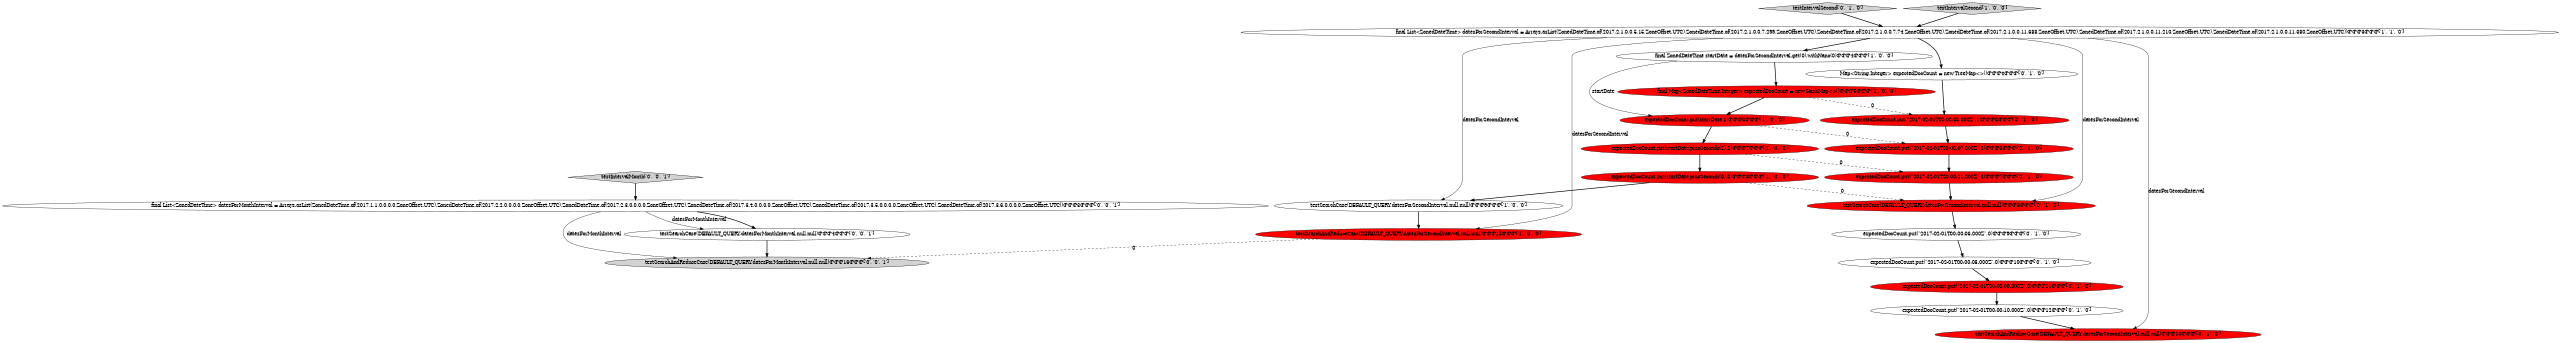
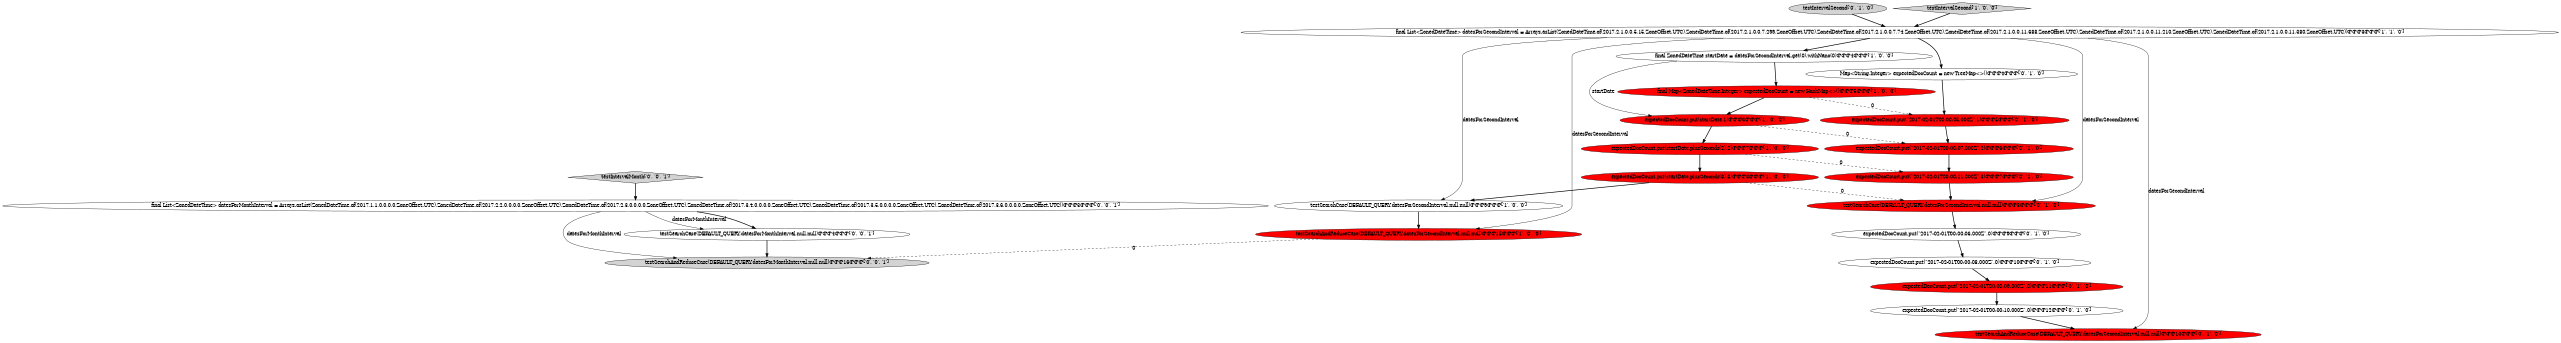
(1828, 9) -> (1838, 9)
